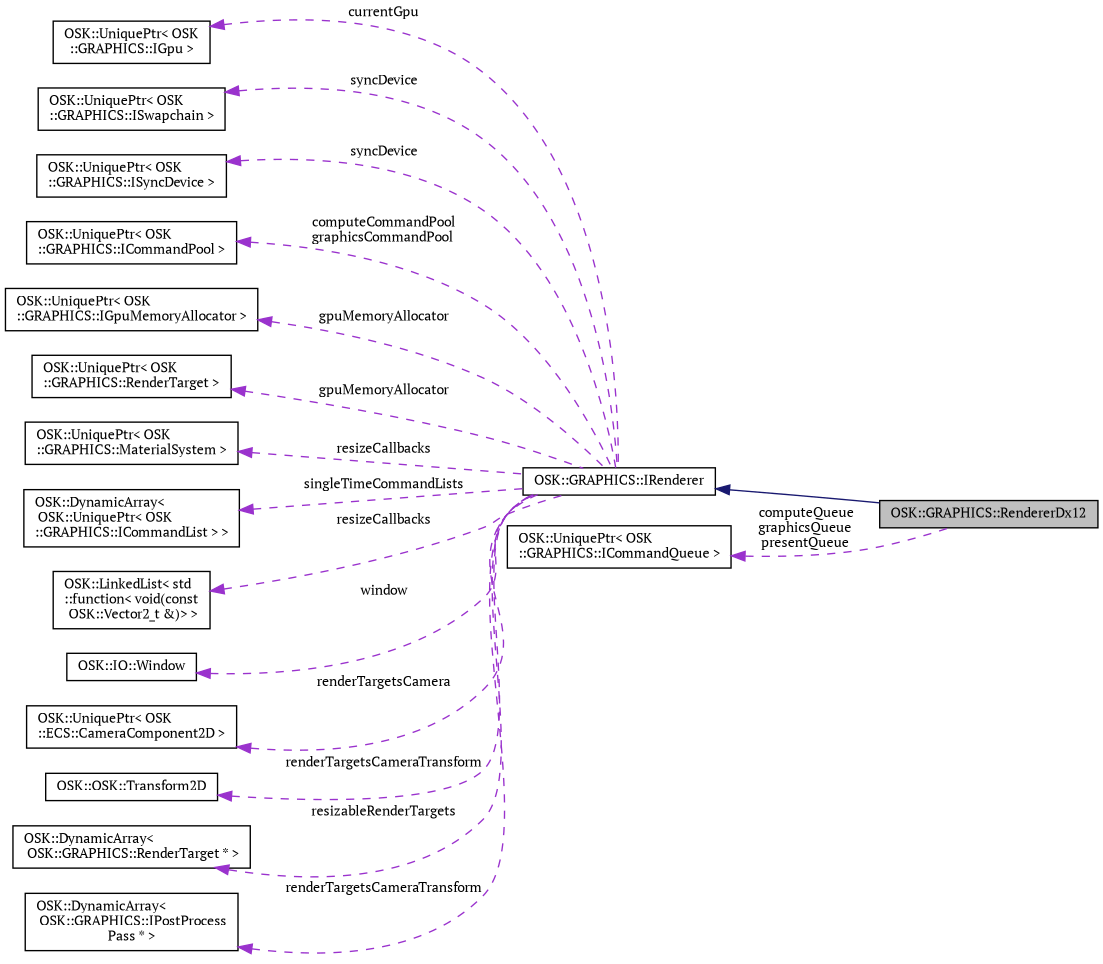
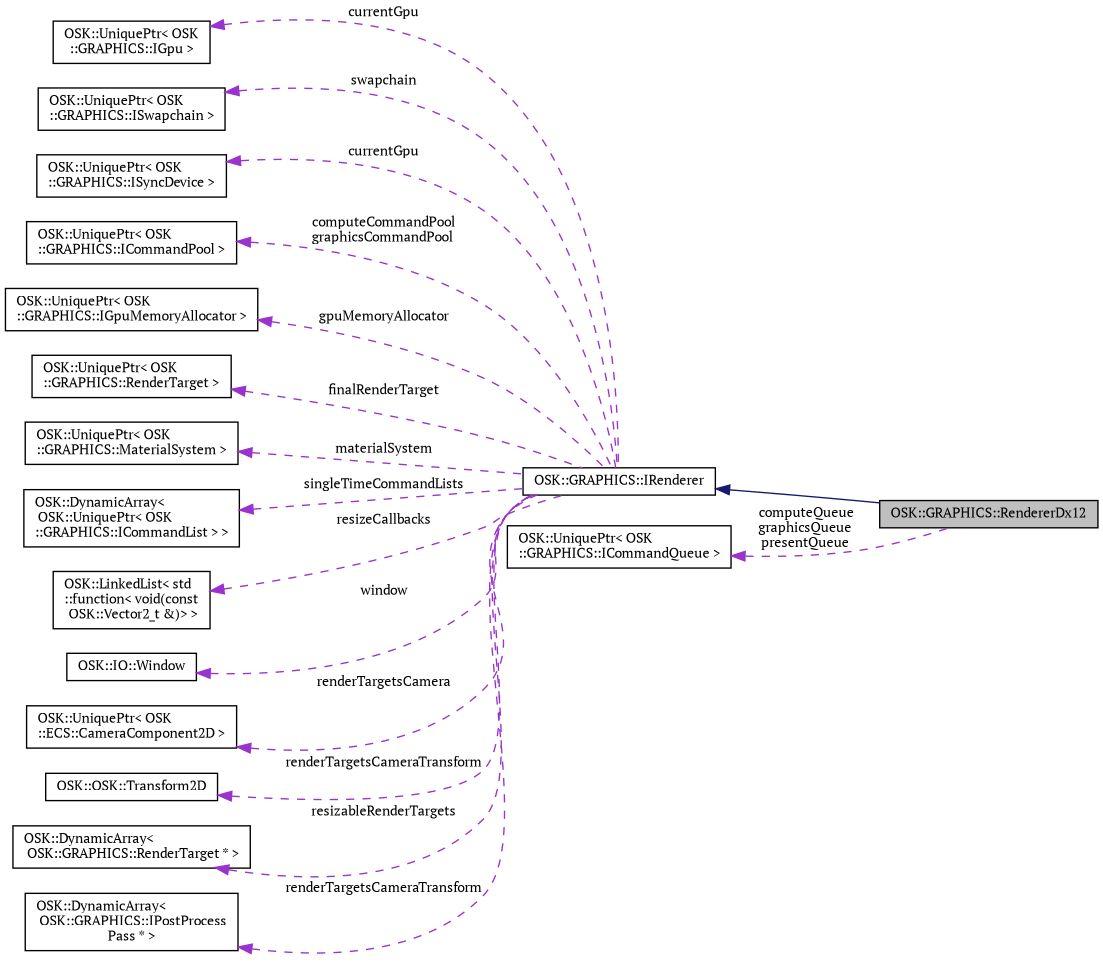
(383, 81) -> (383, 81)
(383, 152) -> (383, 152)
(383, 391) -> (383, 391)
(383, 449) -> (383, 449)
